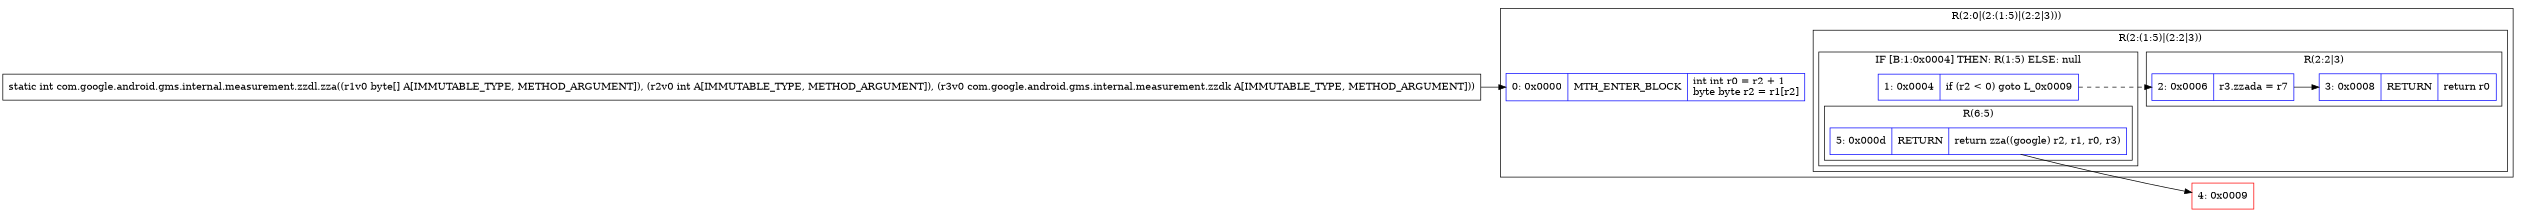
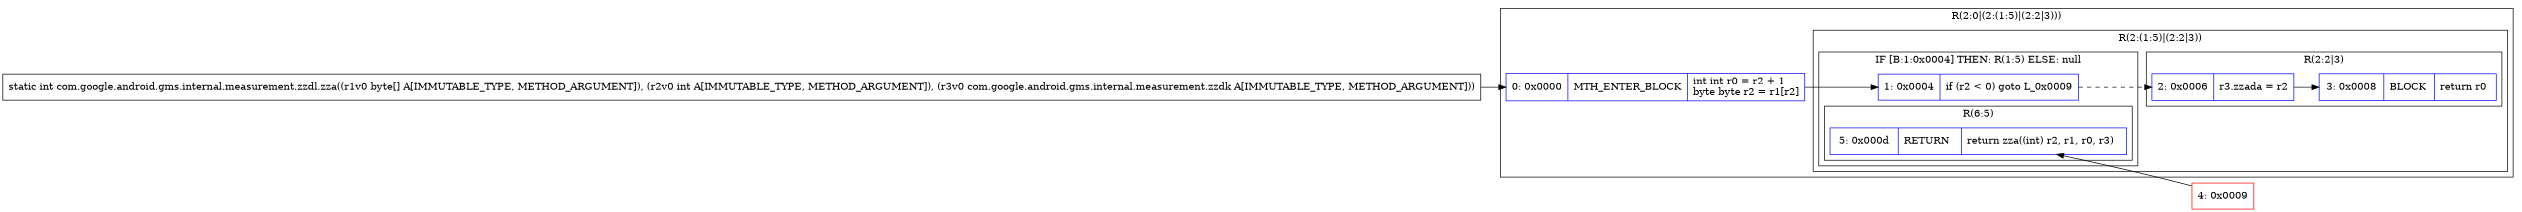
none -> (1838, 87)
(2254, 87) -> (2254, 87)
(2409, 87) -> (2408, 87)
(2038, 141) -> (2041, 141)
(2139, 182) -> (2128, 170)
